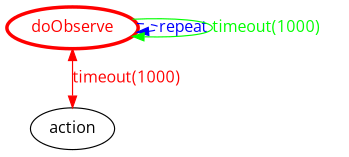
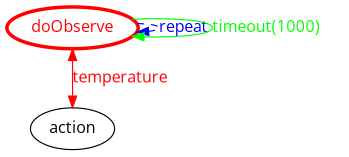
(127, 78) -> (120, 78)
